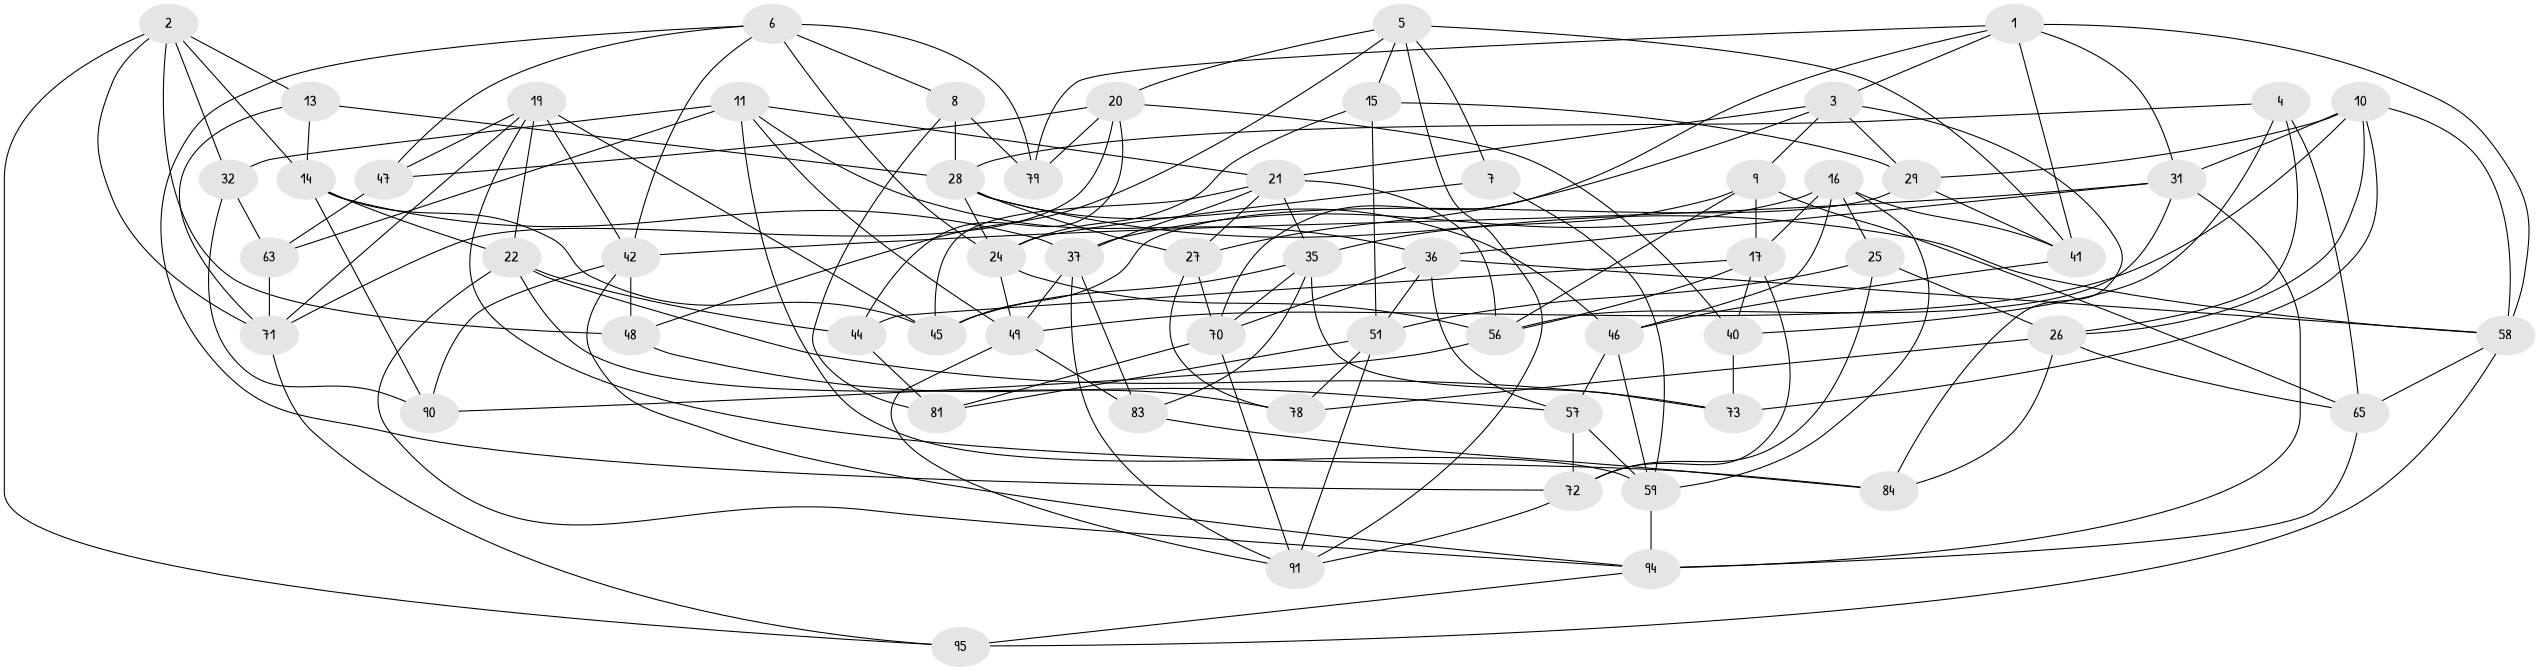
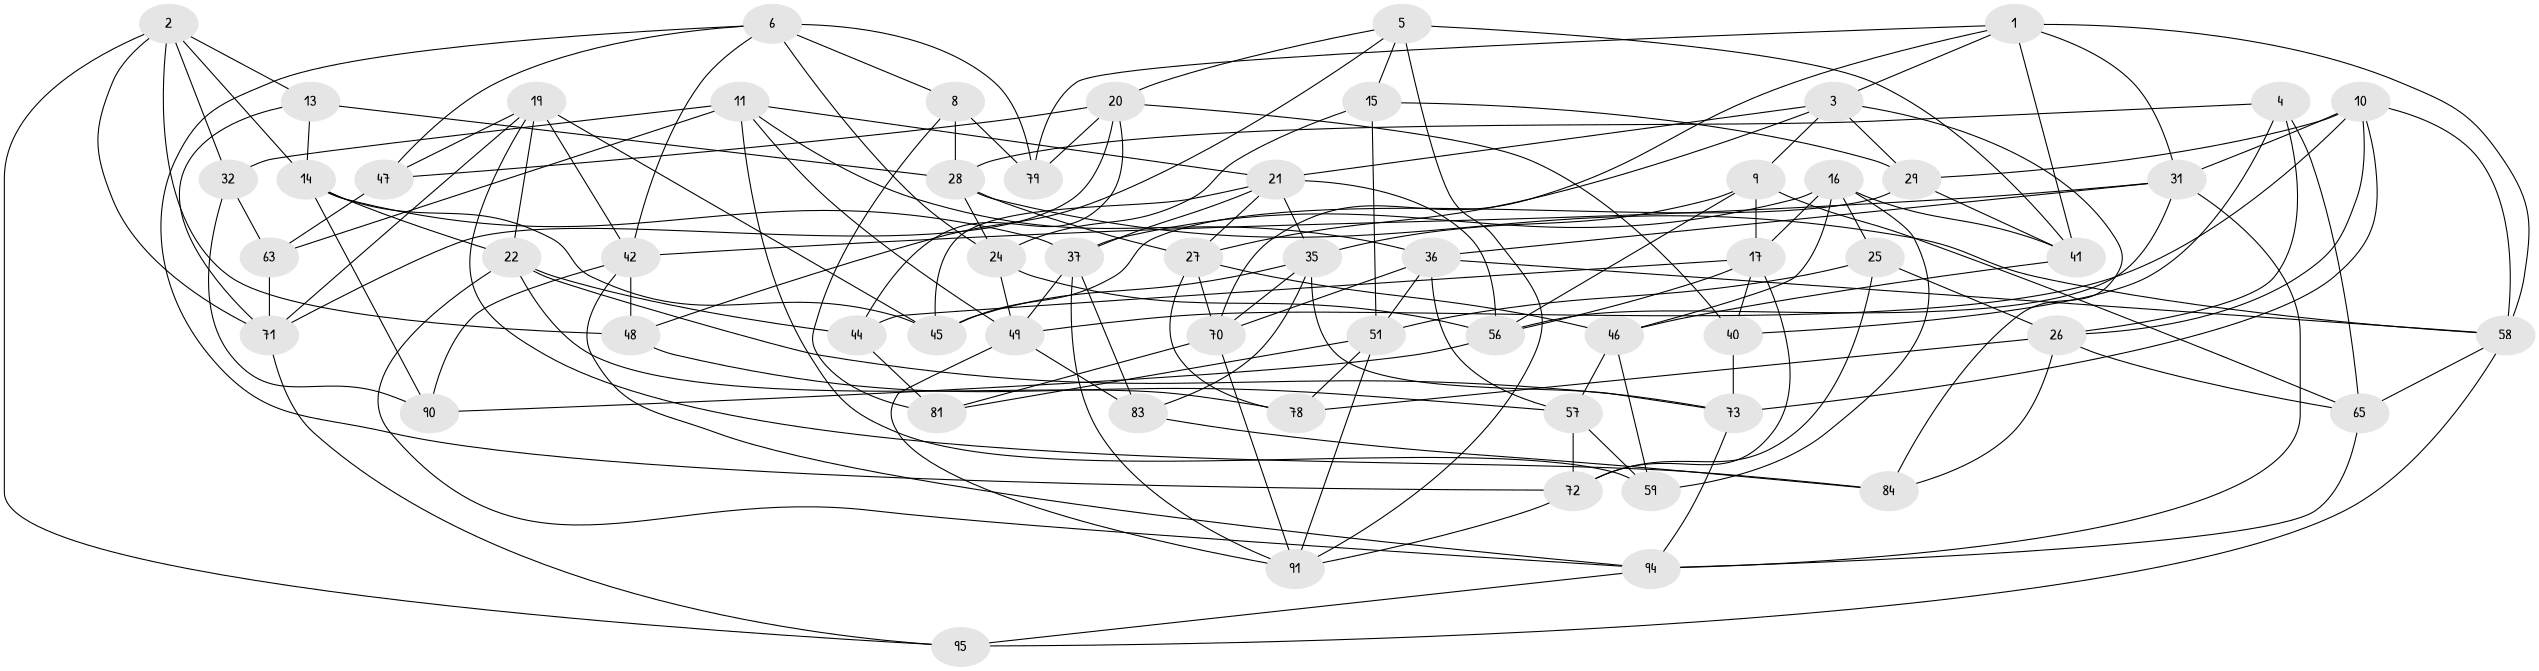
(1491, 180) -> none
(1300, 210) -> (1395, 295)
(1651, 530) -> (1699, 494)
